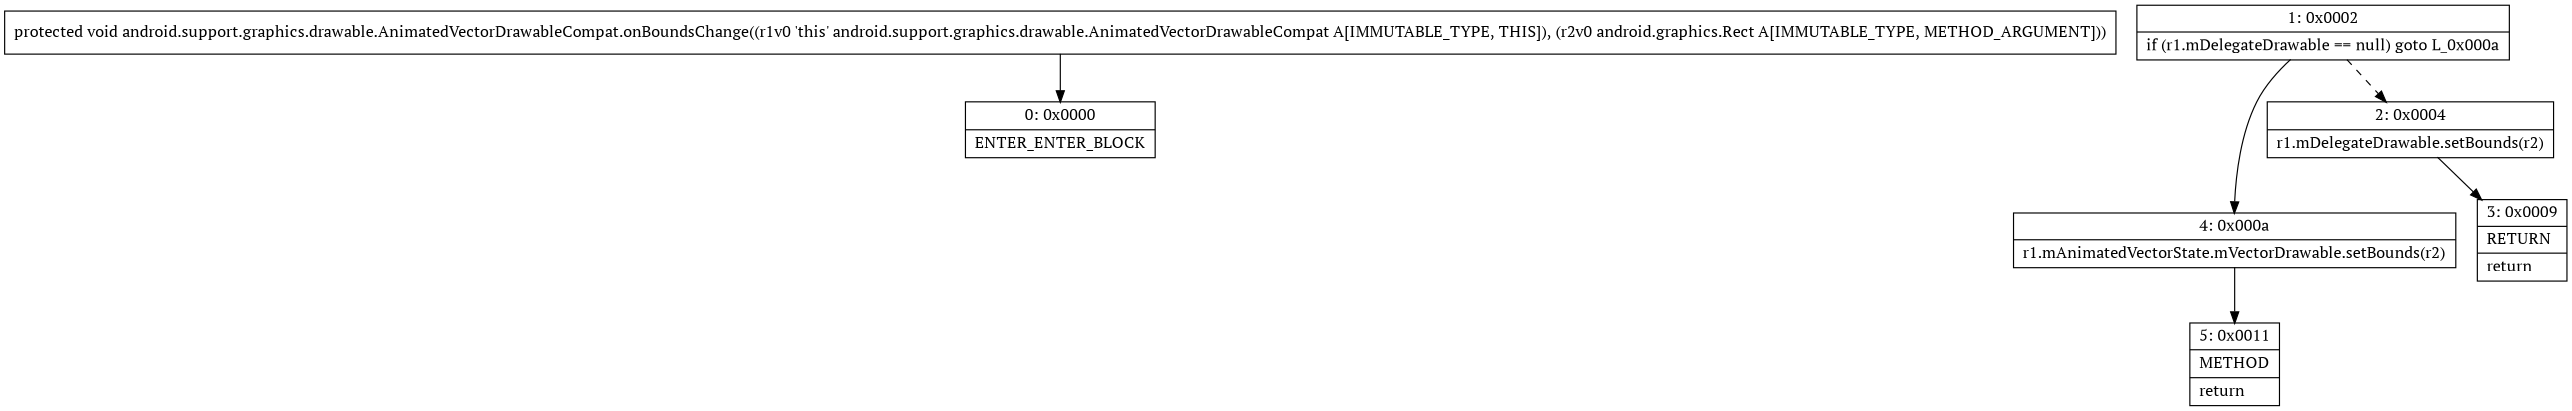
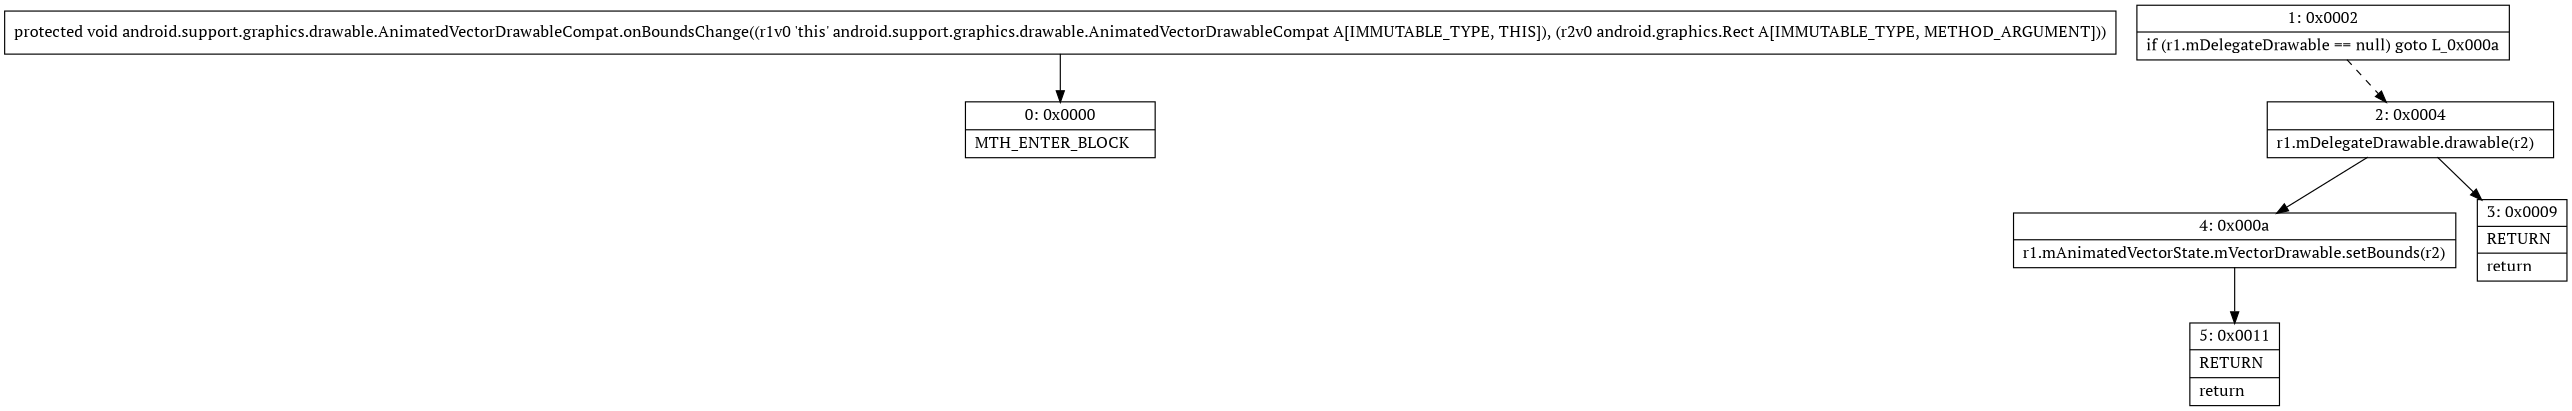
(2248, 124) -> (2327, 182)
(1060, 143) -> (1052, 143)
(2410, 143) -> (2406, 143)
(2235, 363) -> (2232, 363)
